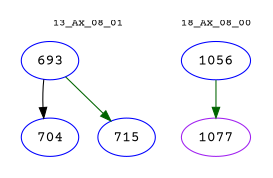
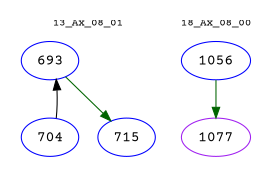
(43, 93) -> (57, 104)
